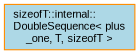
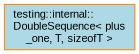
(70, 27) -> (70, 27)
